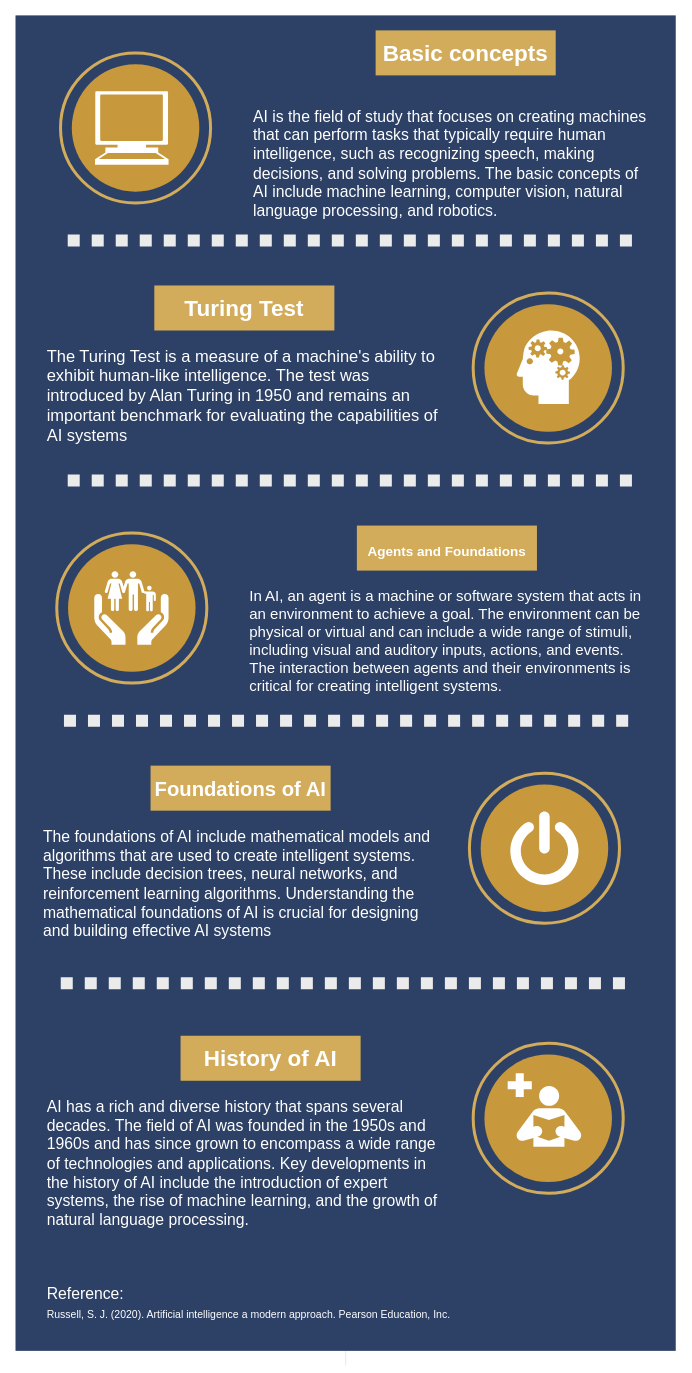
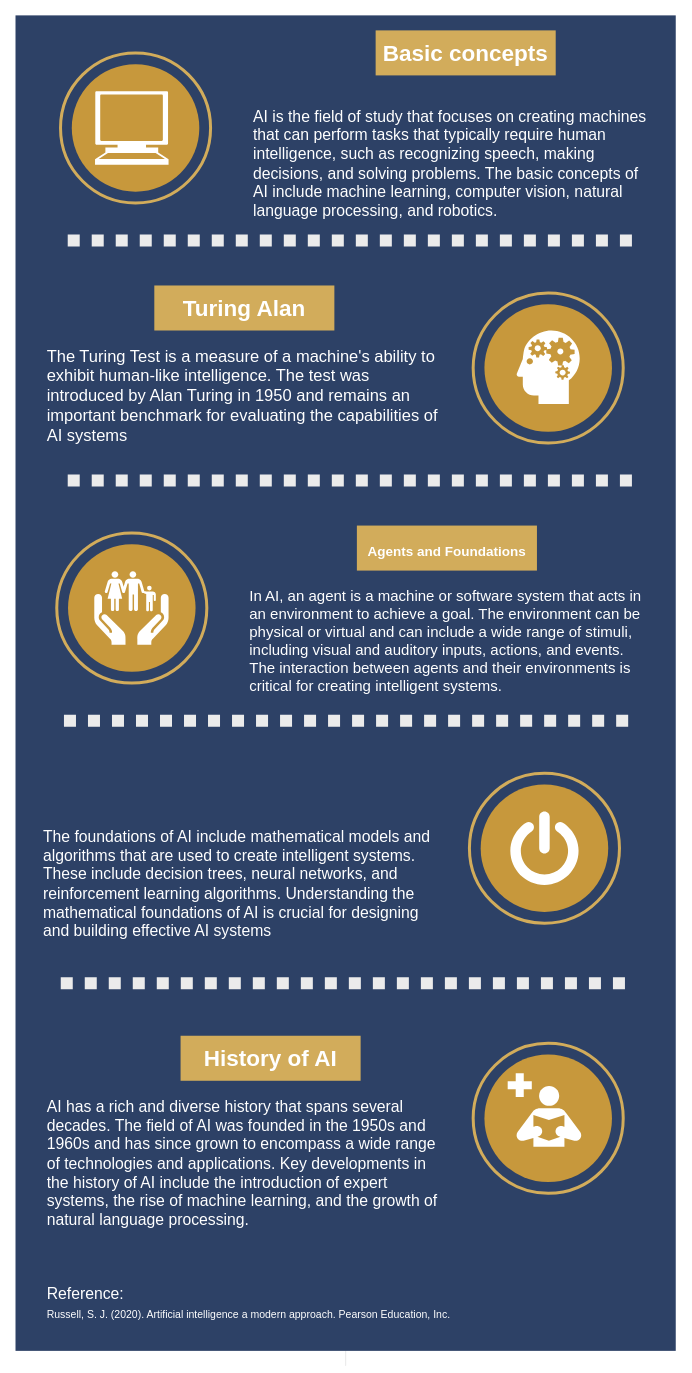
(244, 308) -> (244, 308)
(240, 788) -> none
